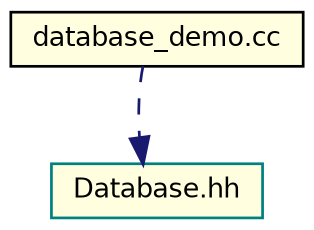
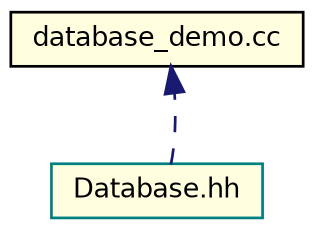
(139, 102) -> (175, 129)
